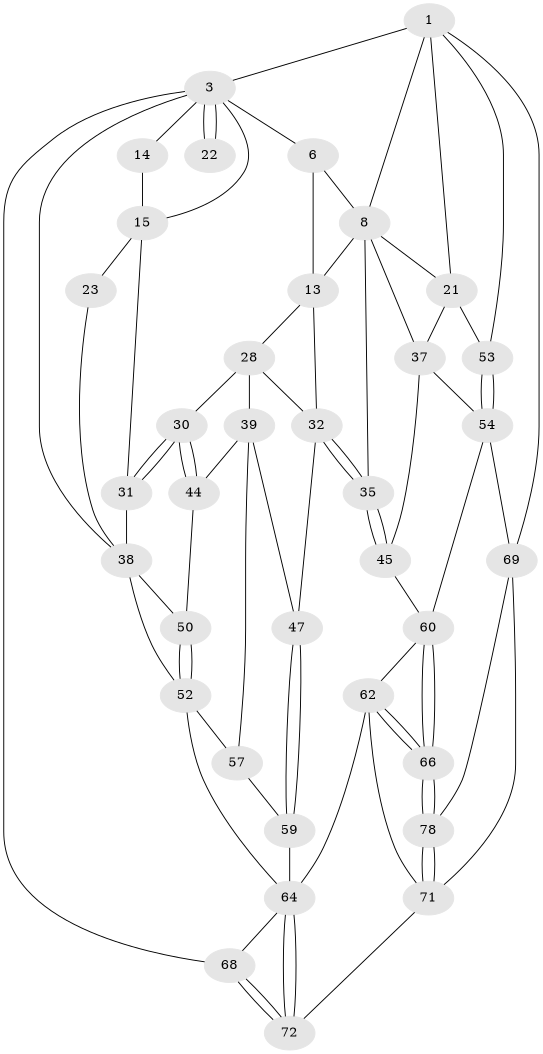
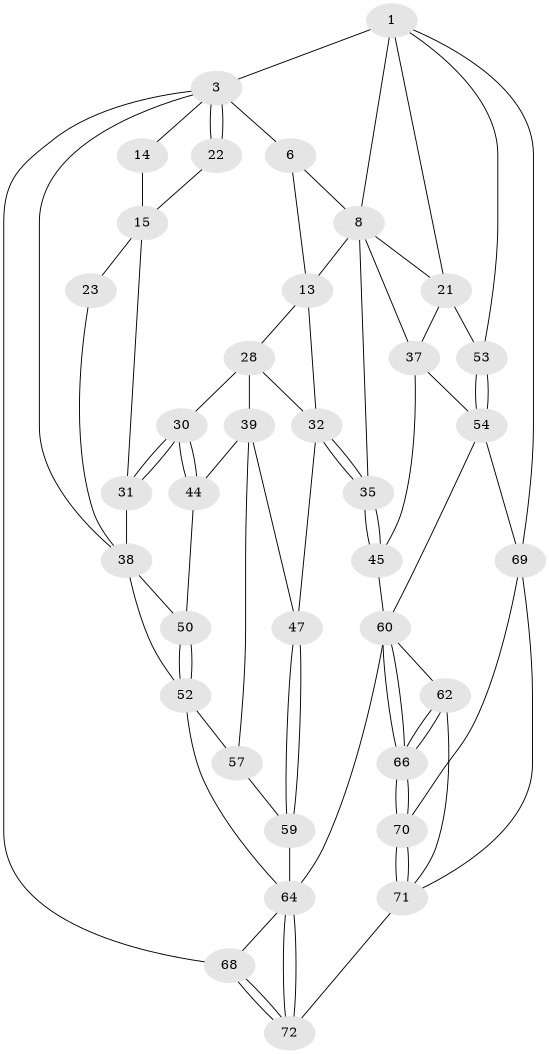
(240, 178) -> (180, 189)
(342, 801) -> (353, 768)
(428, 831) -> (402, 831)
